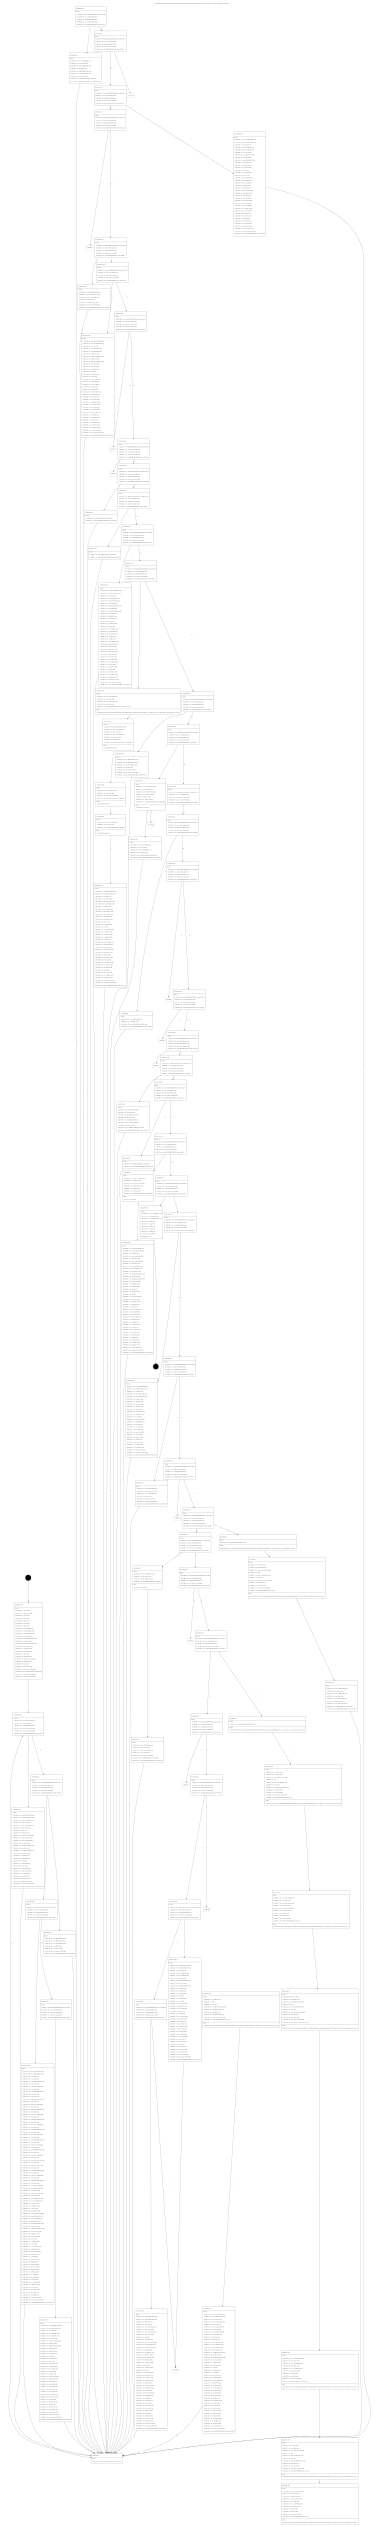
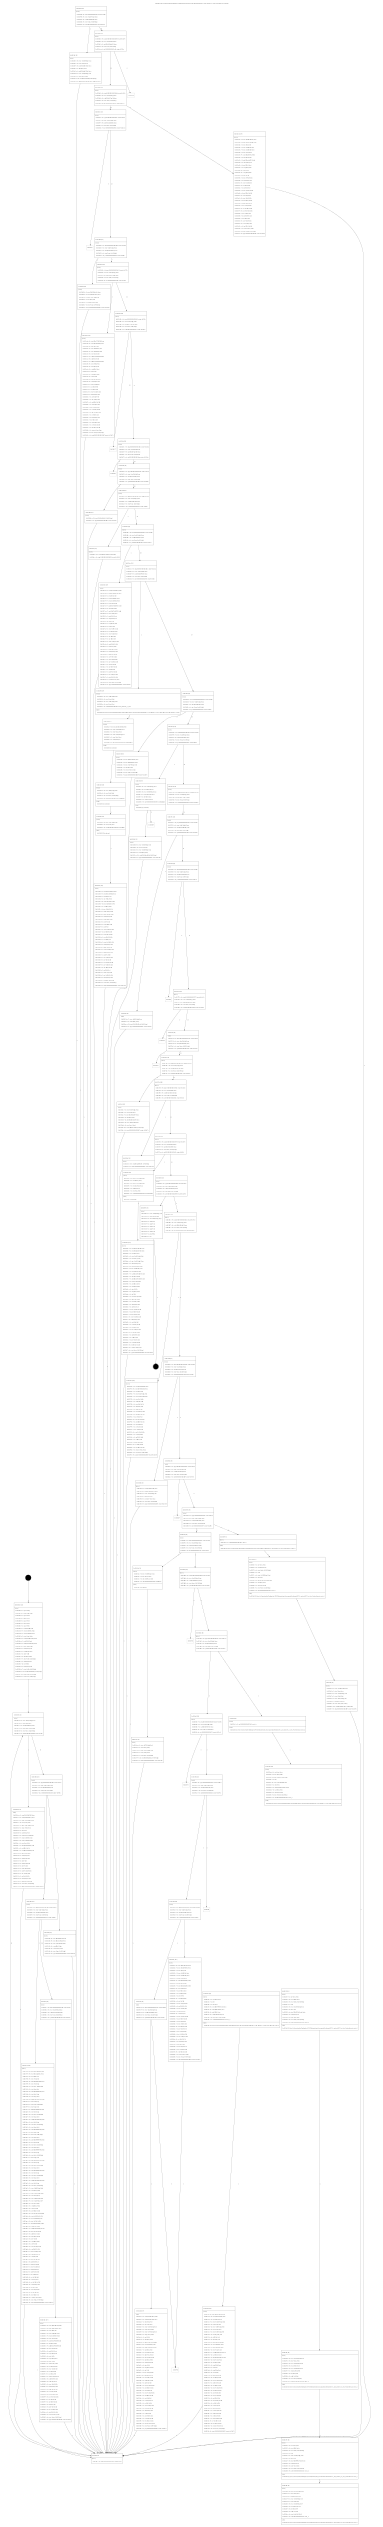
(311, 1910) -> none
